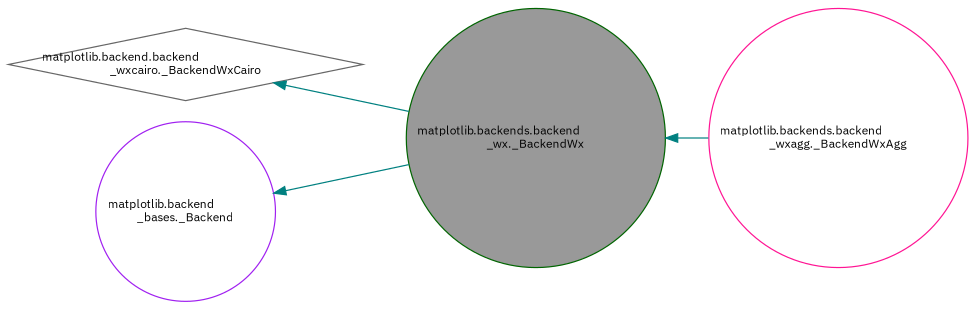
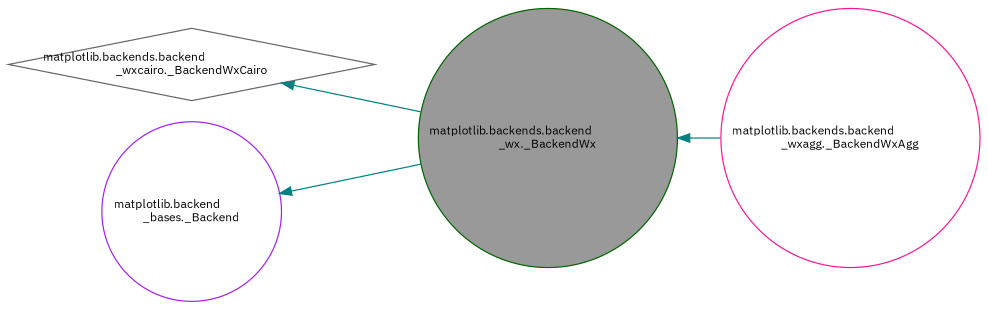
(186, 64) -> (192, 64)
